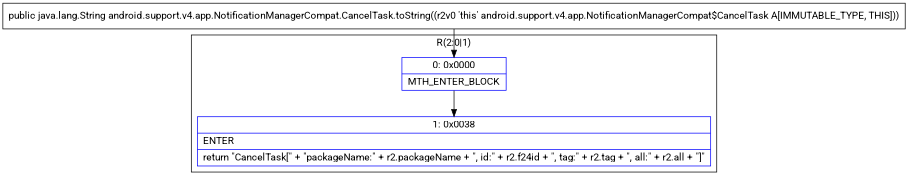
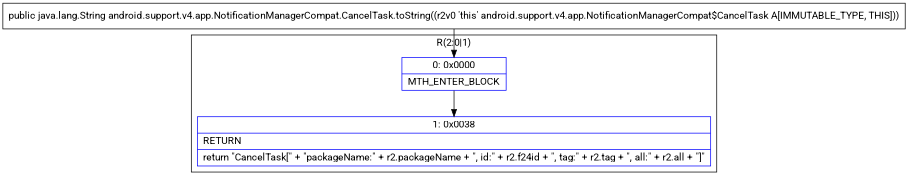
(219, 141) -> (222, 141)
